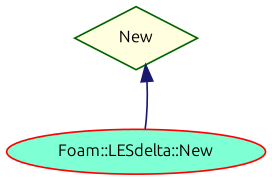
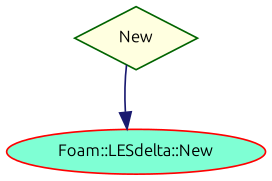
(147, 105) -> (125, 88)
